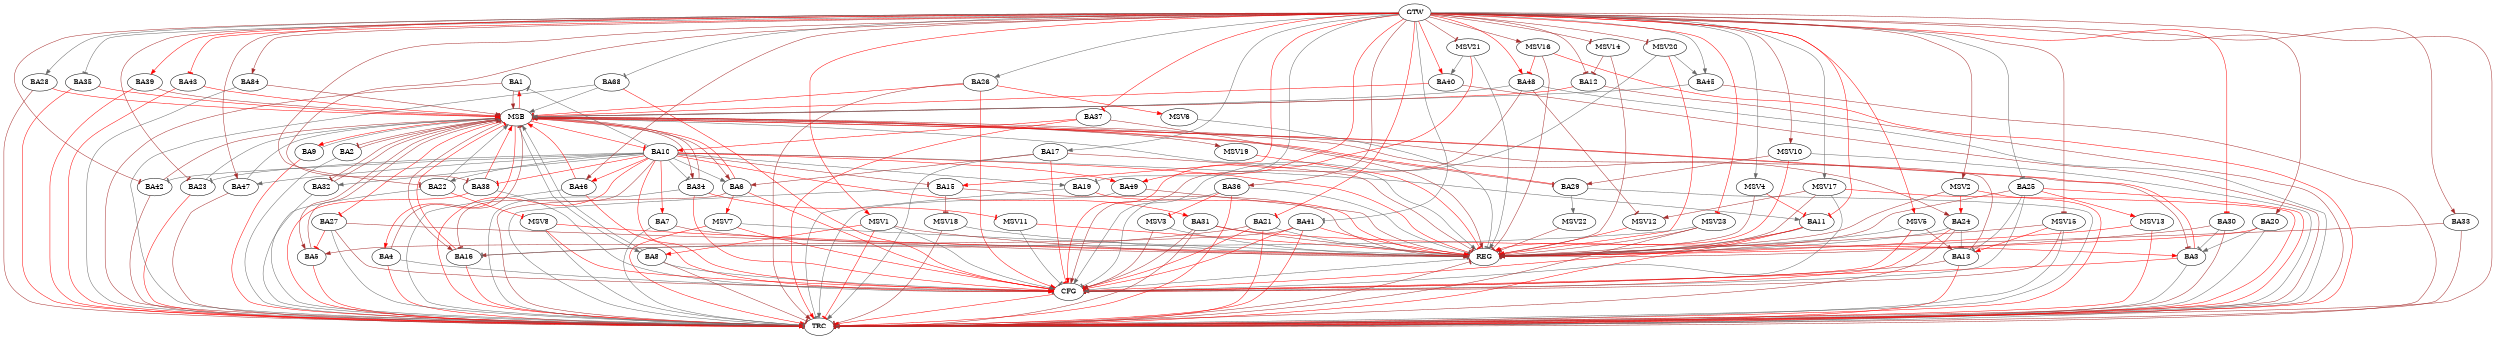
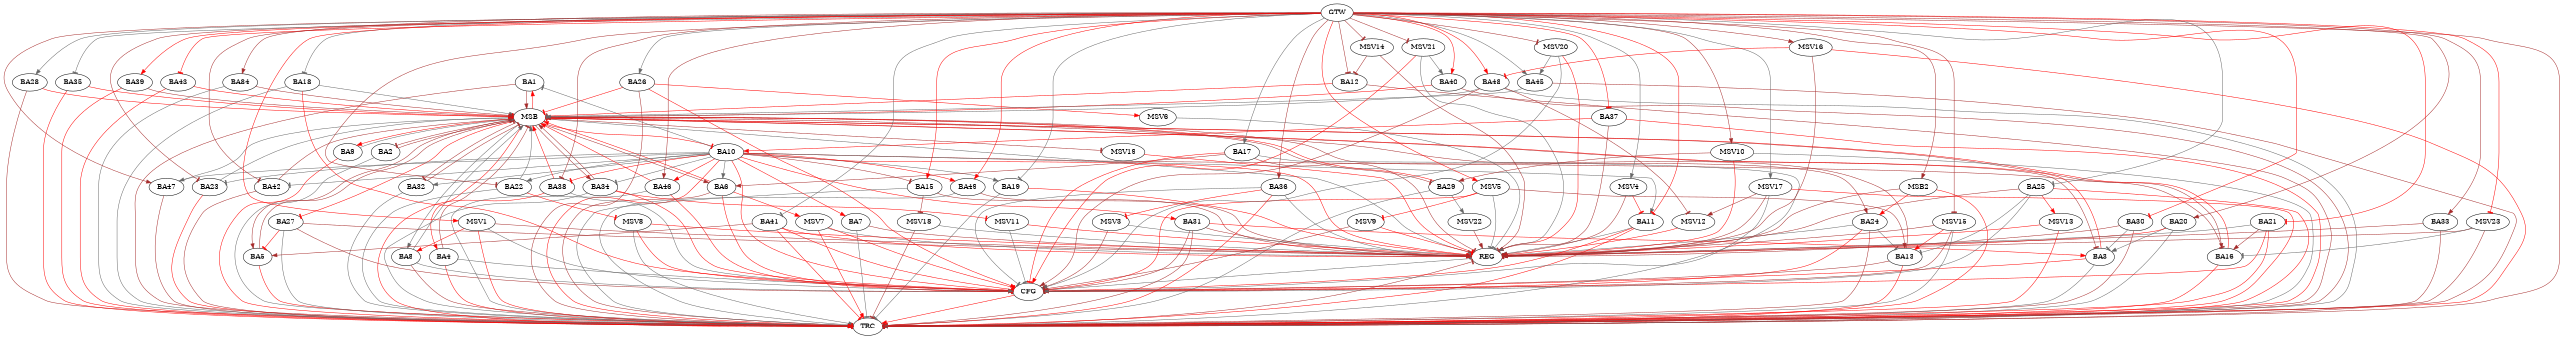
(612, 82) -> (302, 82)
(874, 123) -> (823, 135)
(1960, 187) -> (1918, 187)
none -> (1366, 222)
